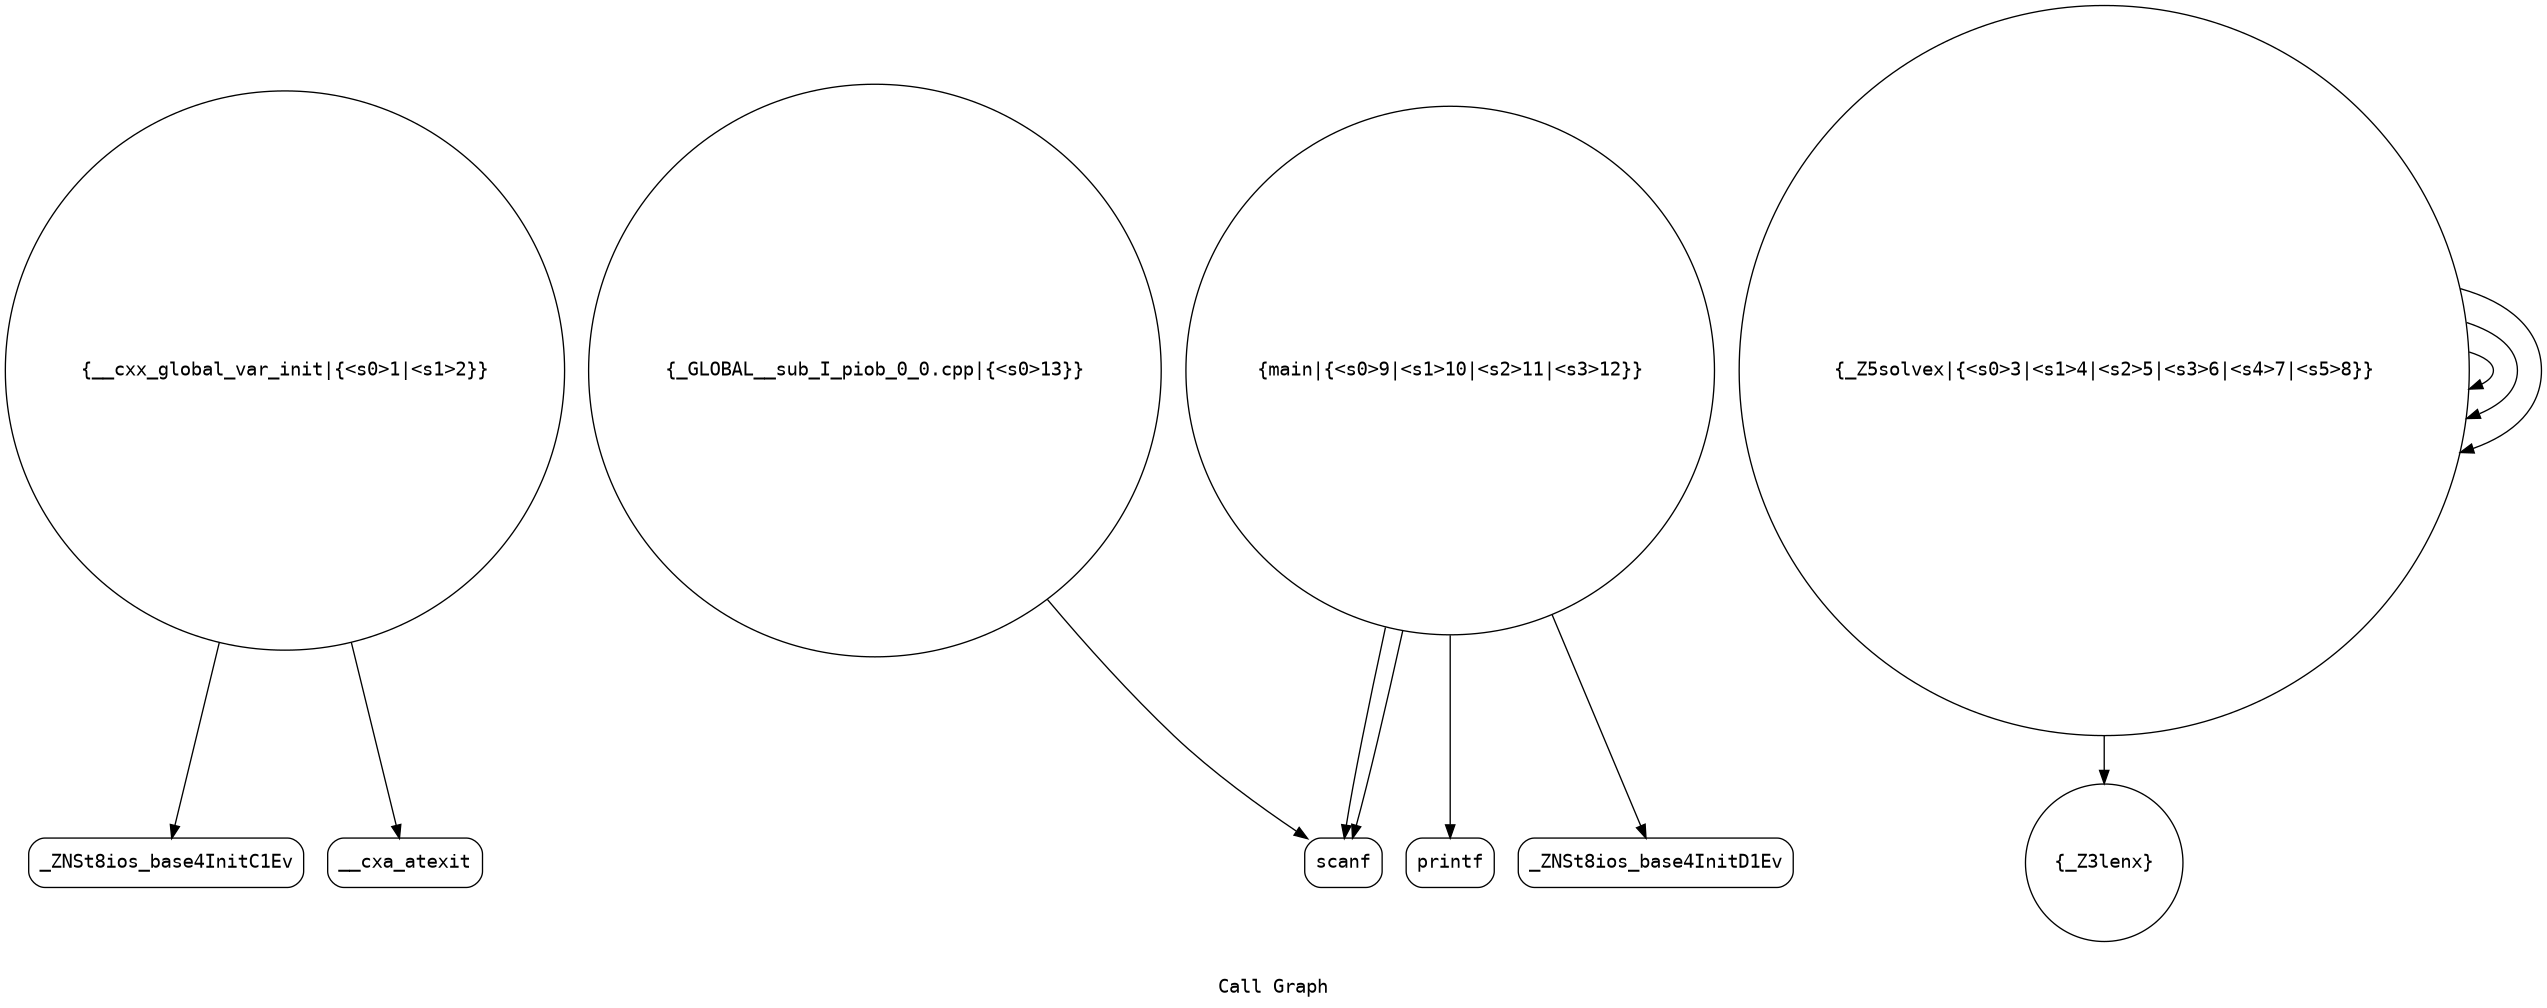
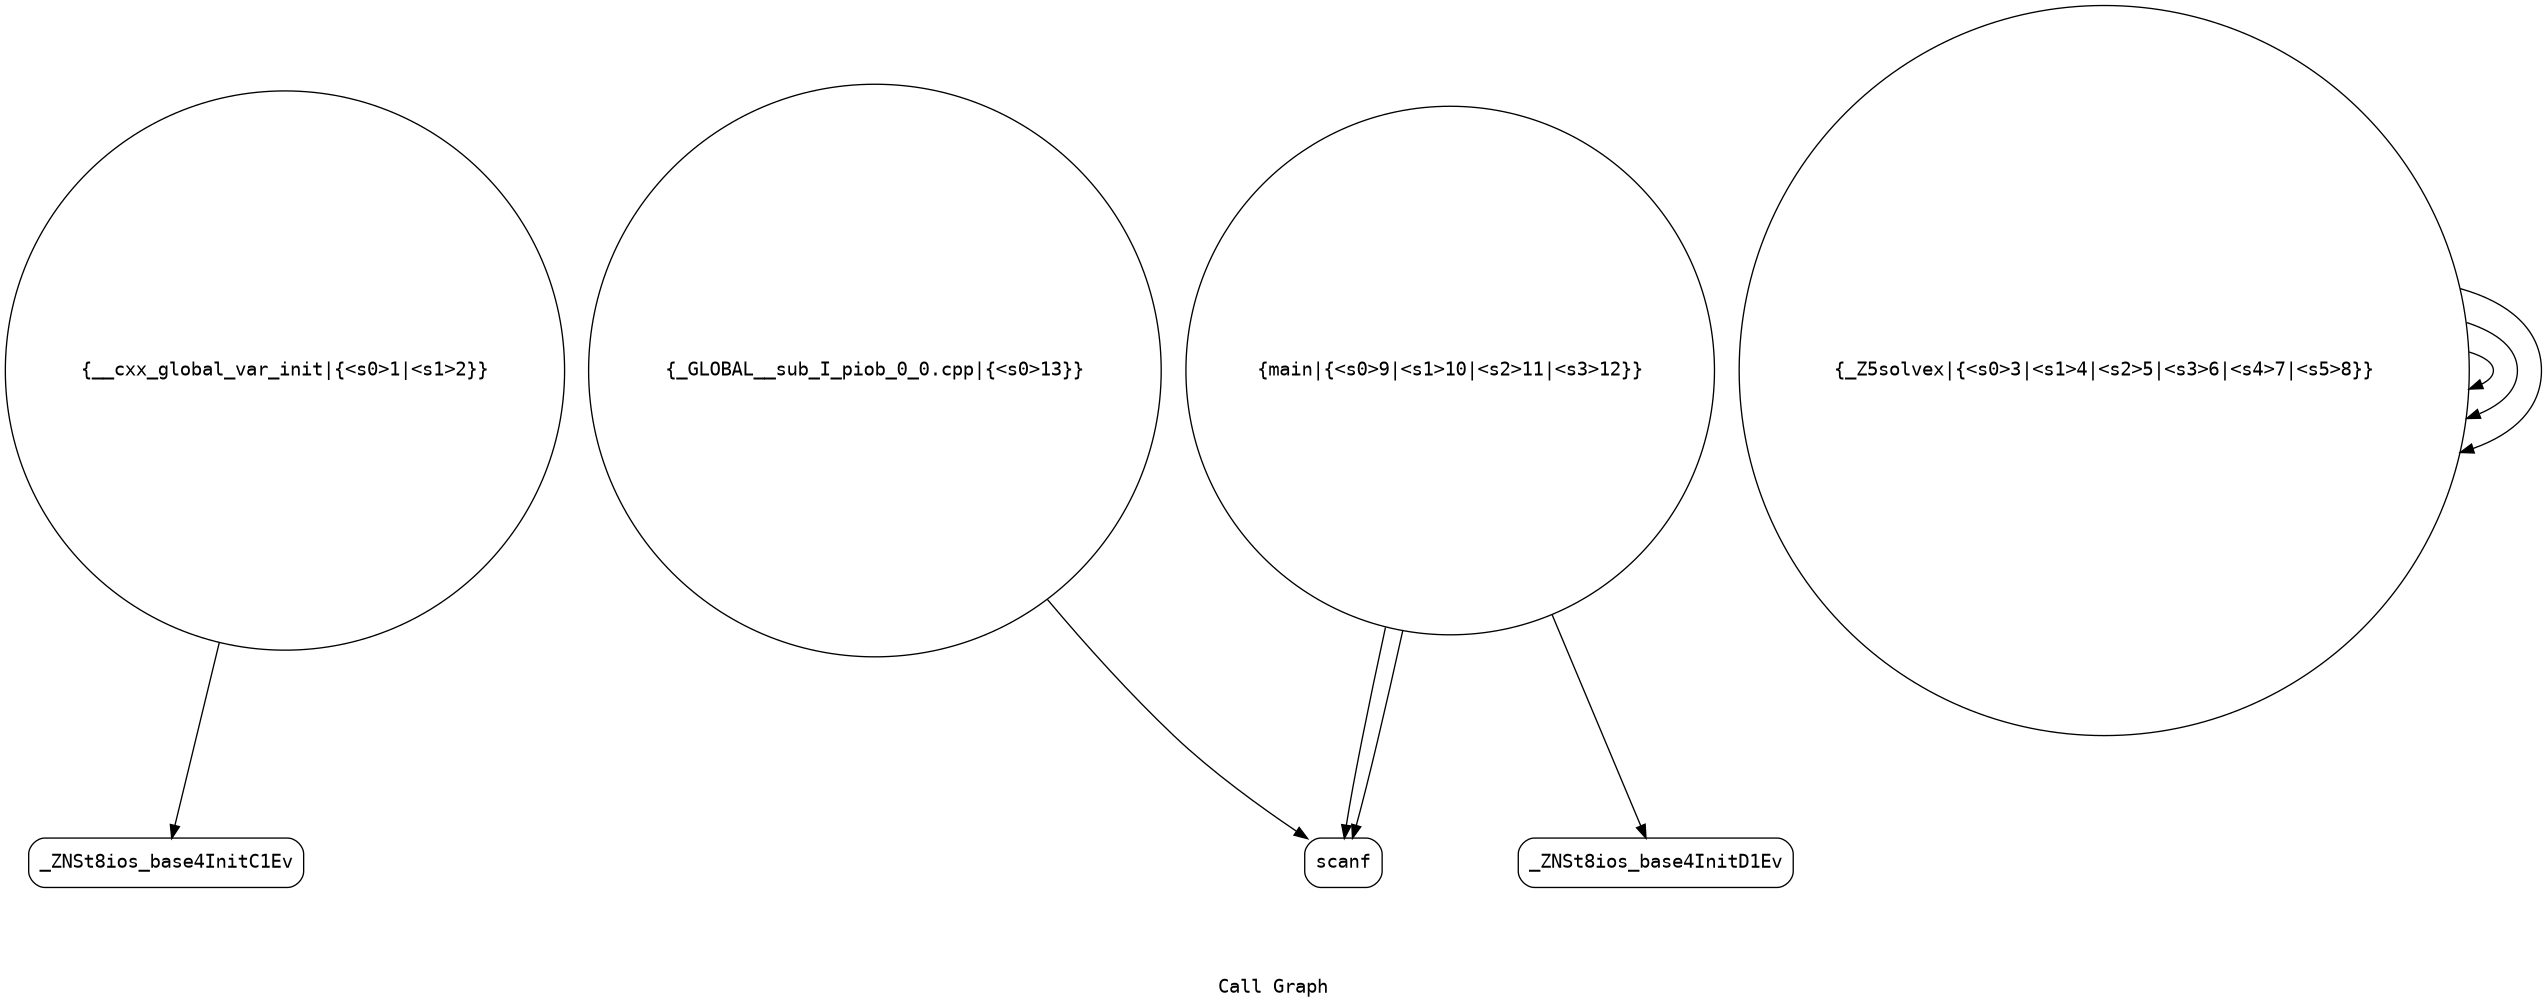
(405, 863) -> none
(1450, 863) -> none
(2104, 863) -> none
